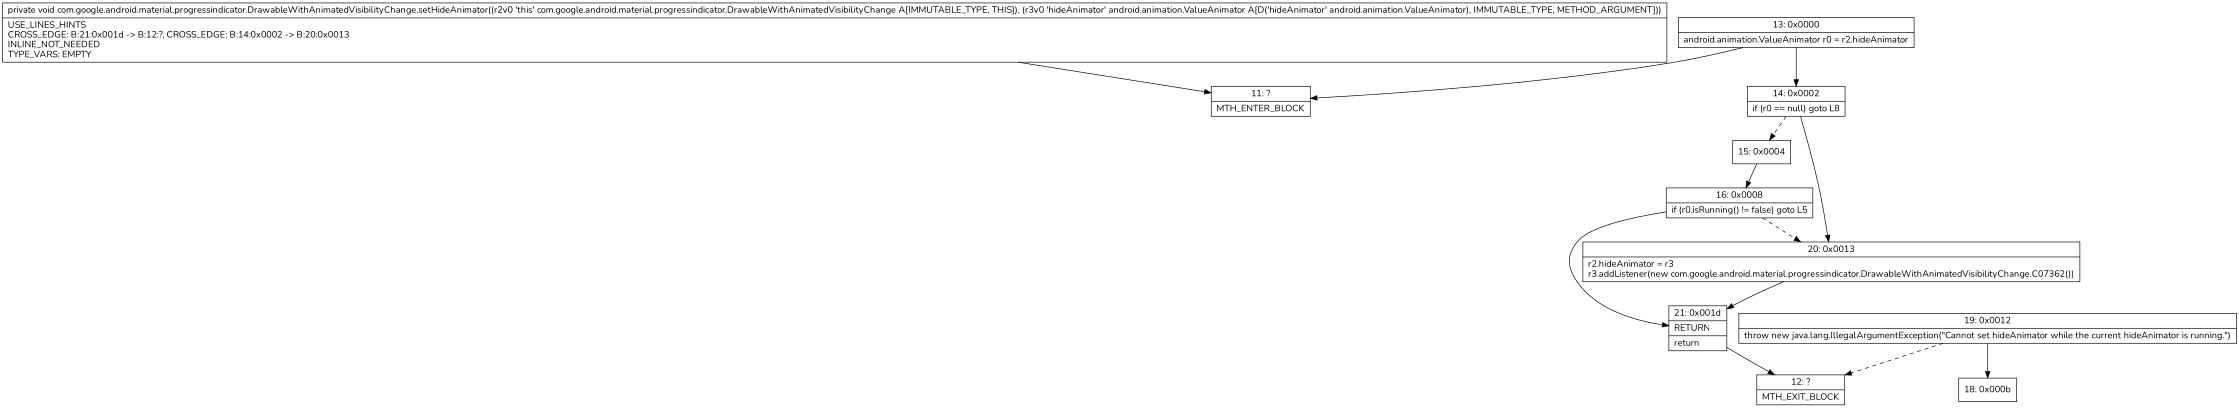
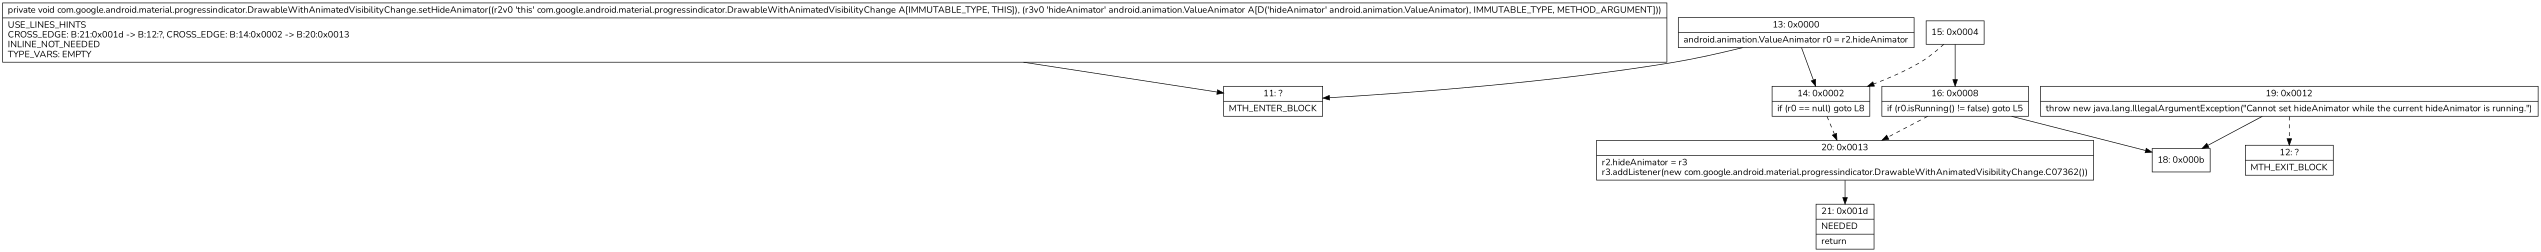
(1780, 126) -> (1911, 68)
(1816, 175) -> (1831, 125)
(1569, 263) -> (2079, 133)
(1692, 328) -> (1840, 226)
(1748, 360) -> none
